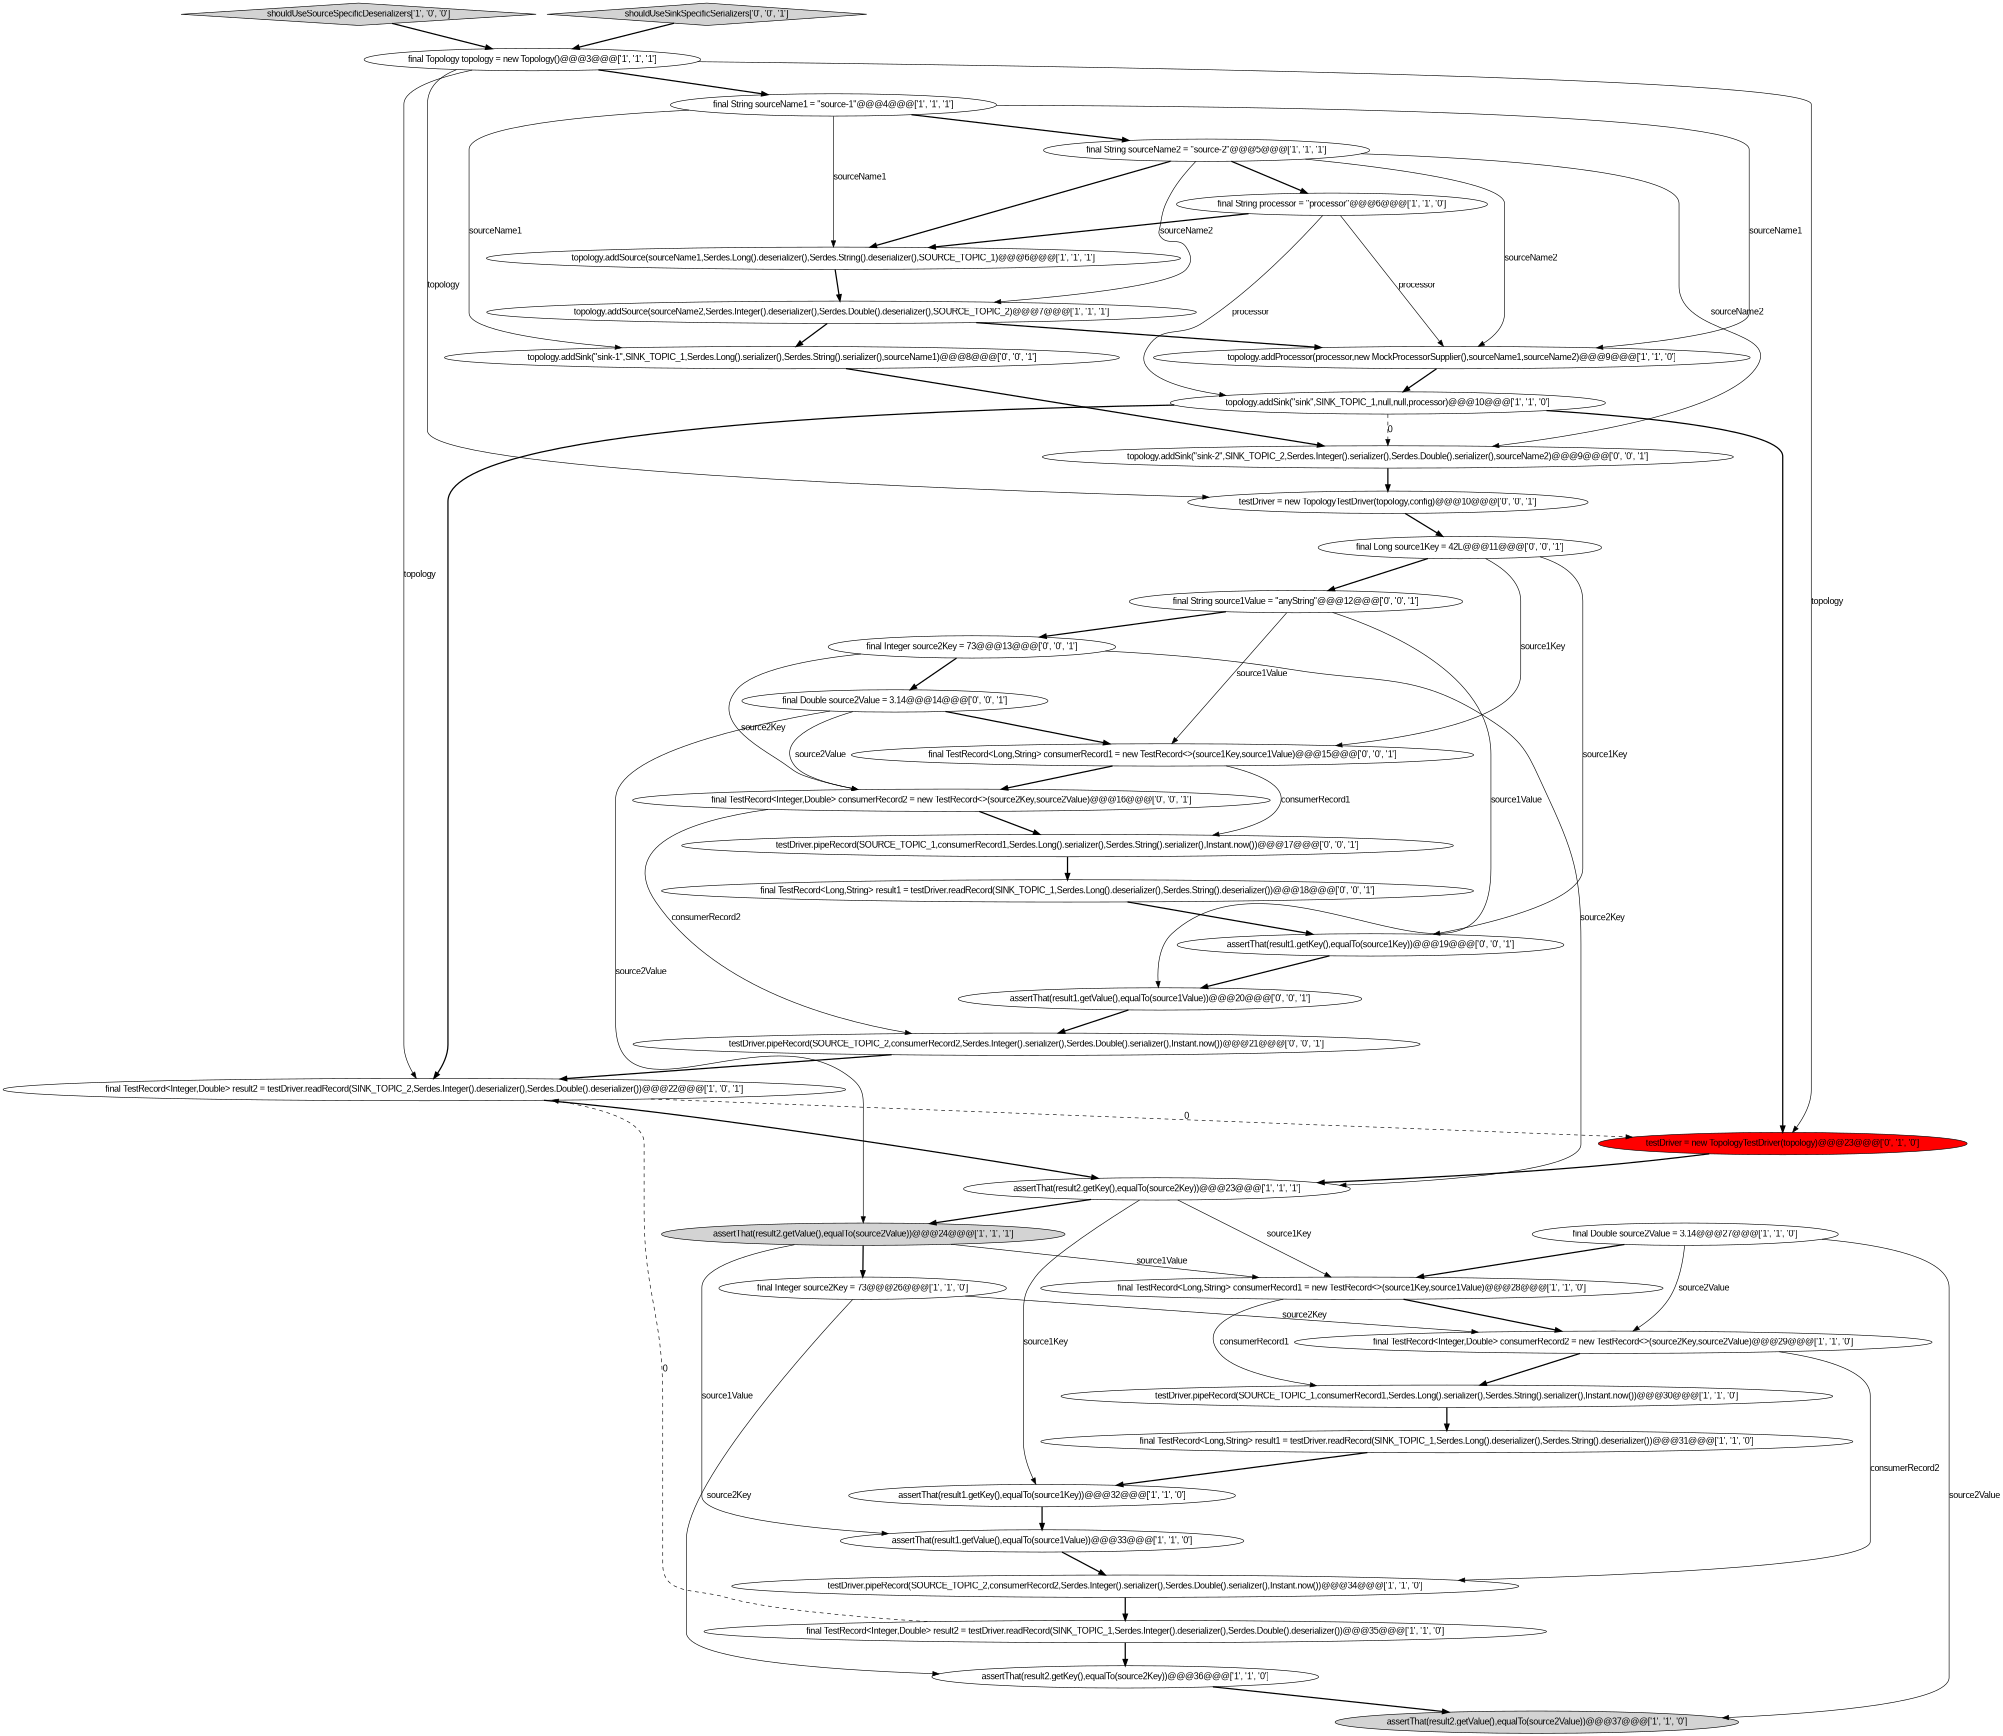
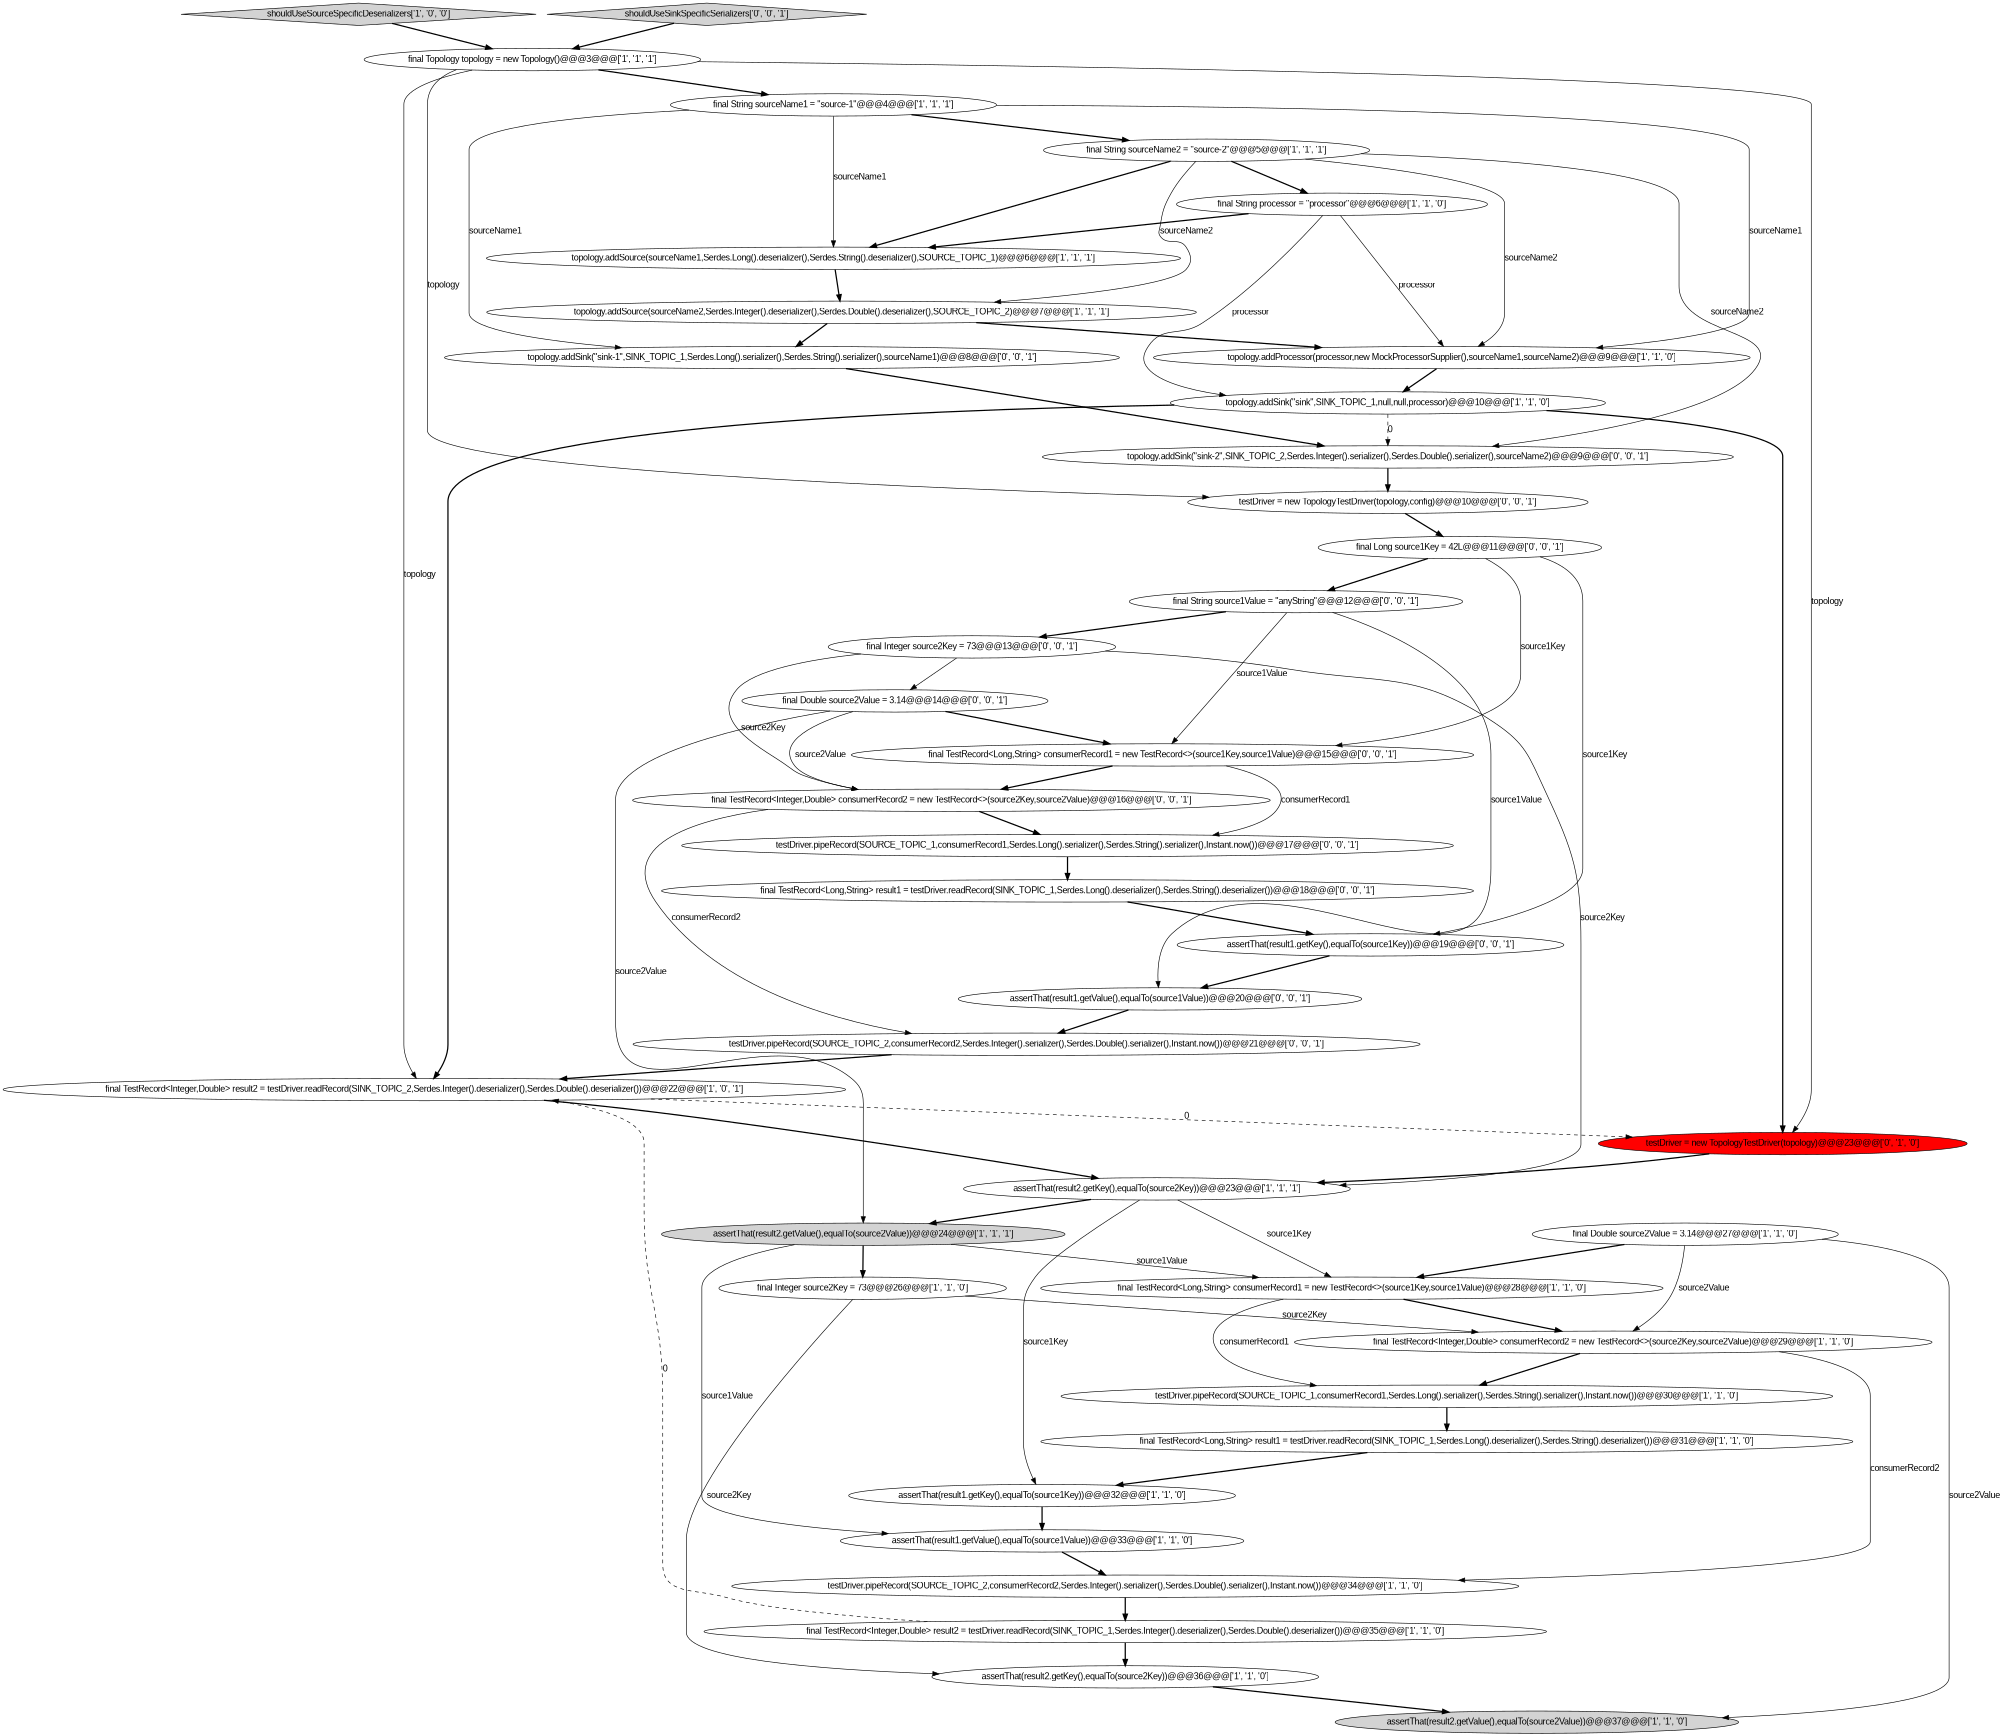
(936, 672) -> (936, 672)
